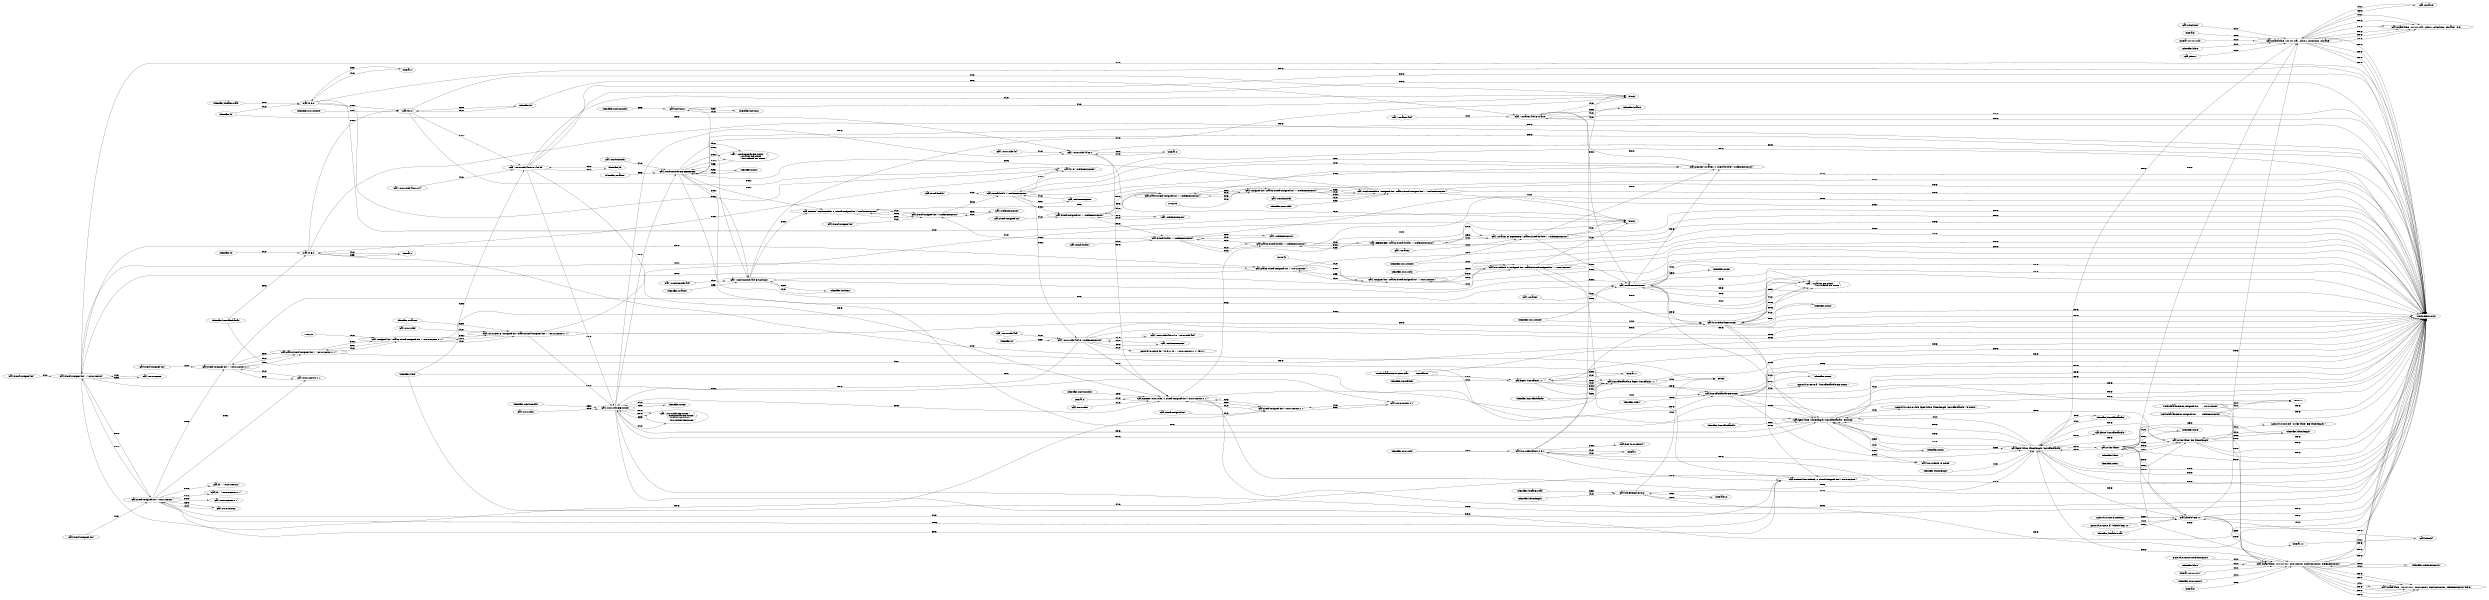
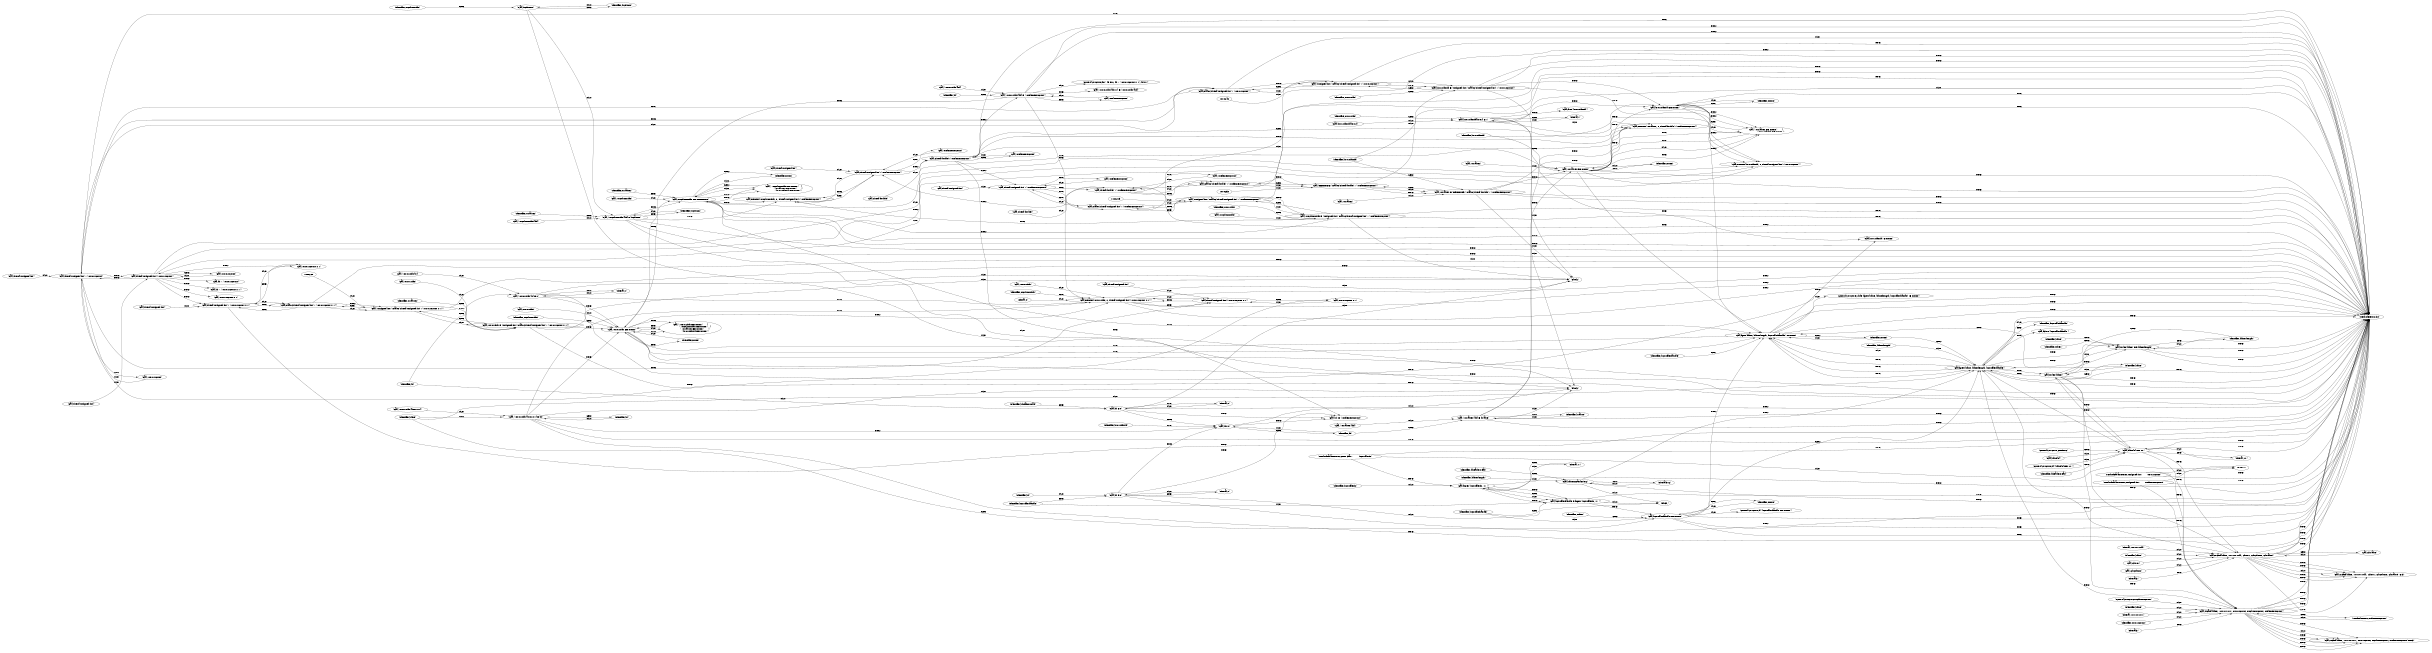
none -> (1345, 124)
(730, 130) -> (581, 305)
(466, 139) -> (874, 432)
(714, 147) -> (589, 98)
none -> (1224, 192)
(728, 212) -> (655, 208)
(1875, 228) -> (1818, 37)
(2298, 424) -> none
(1592, 450) -> (1535, 117)
(1875, 455) -> (1818, 442)
(1996, 481) -> (1939, 88)
(1632, 493) -> (1575, 482)
(2361, 541) -> (2193, 456)
(2426, 565) -> (2369, 619)
